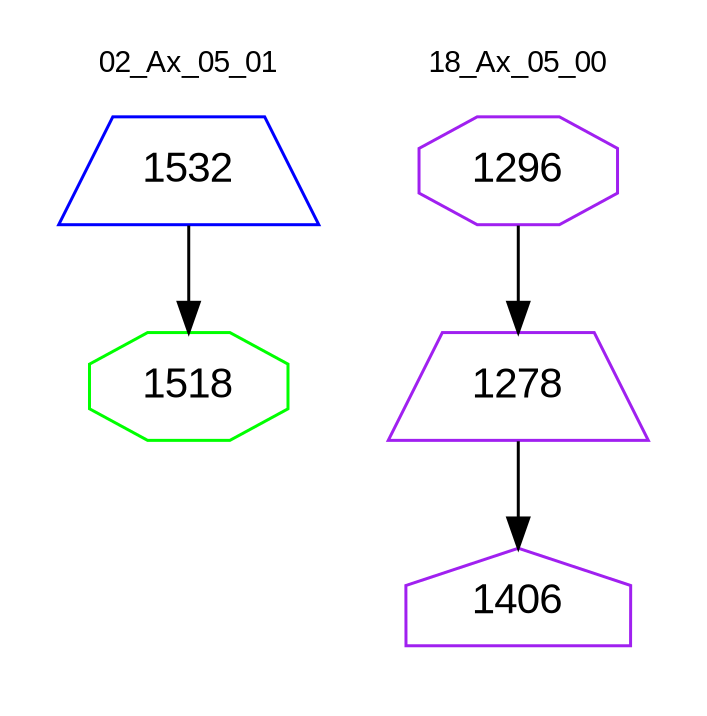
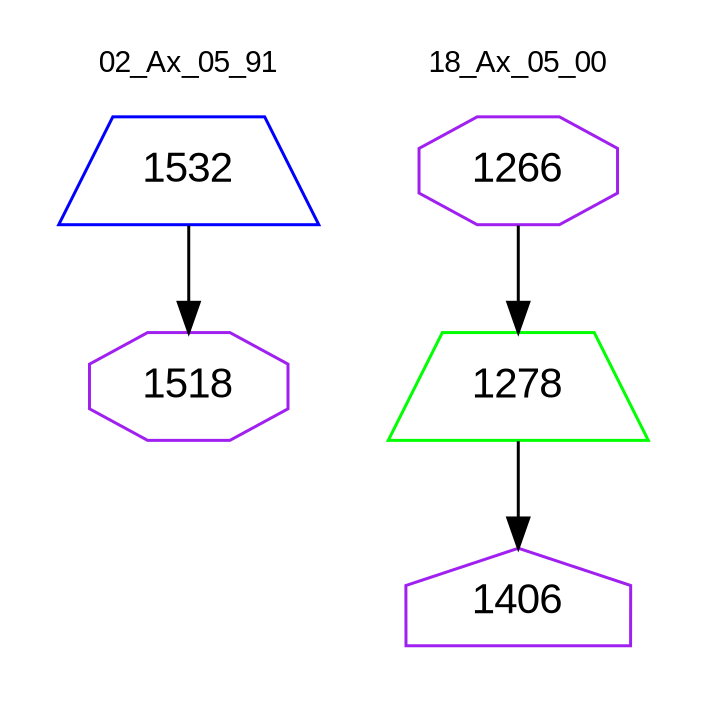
(189, 64) -> (189, 64)
(518, 171) -> (518, 171)
(189, 386) -> (189, 386)
(518, 386) -> (518, 386)
